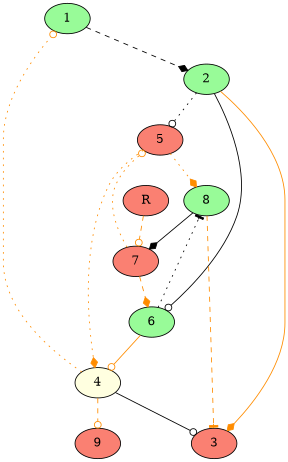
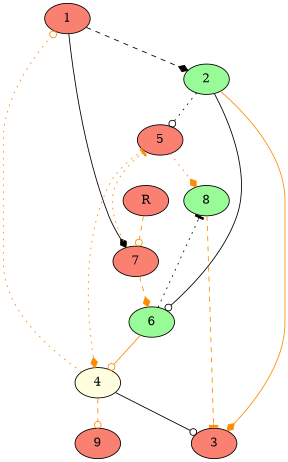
(67, 19) -> (67, 19)
(113, 197) -> (113, 197)
(175, 228) -> (86, 139)
